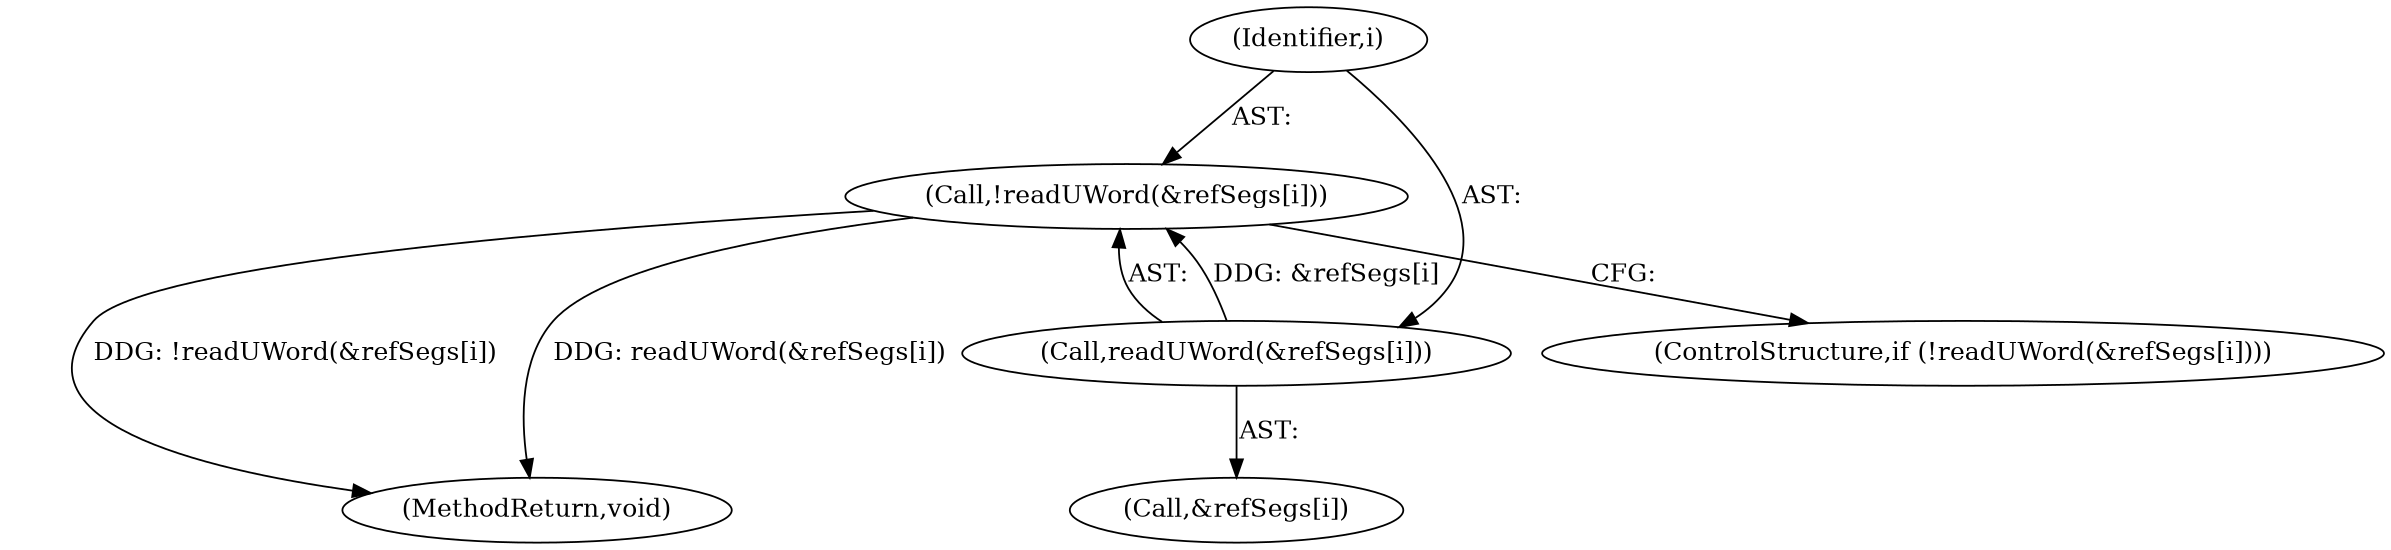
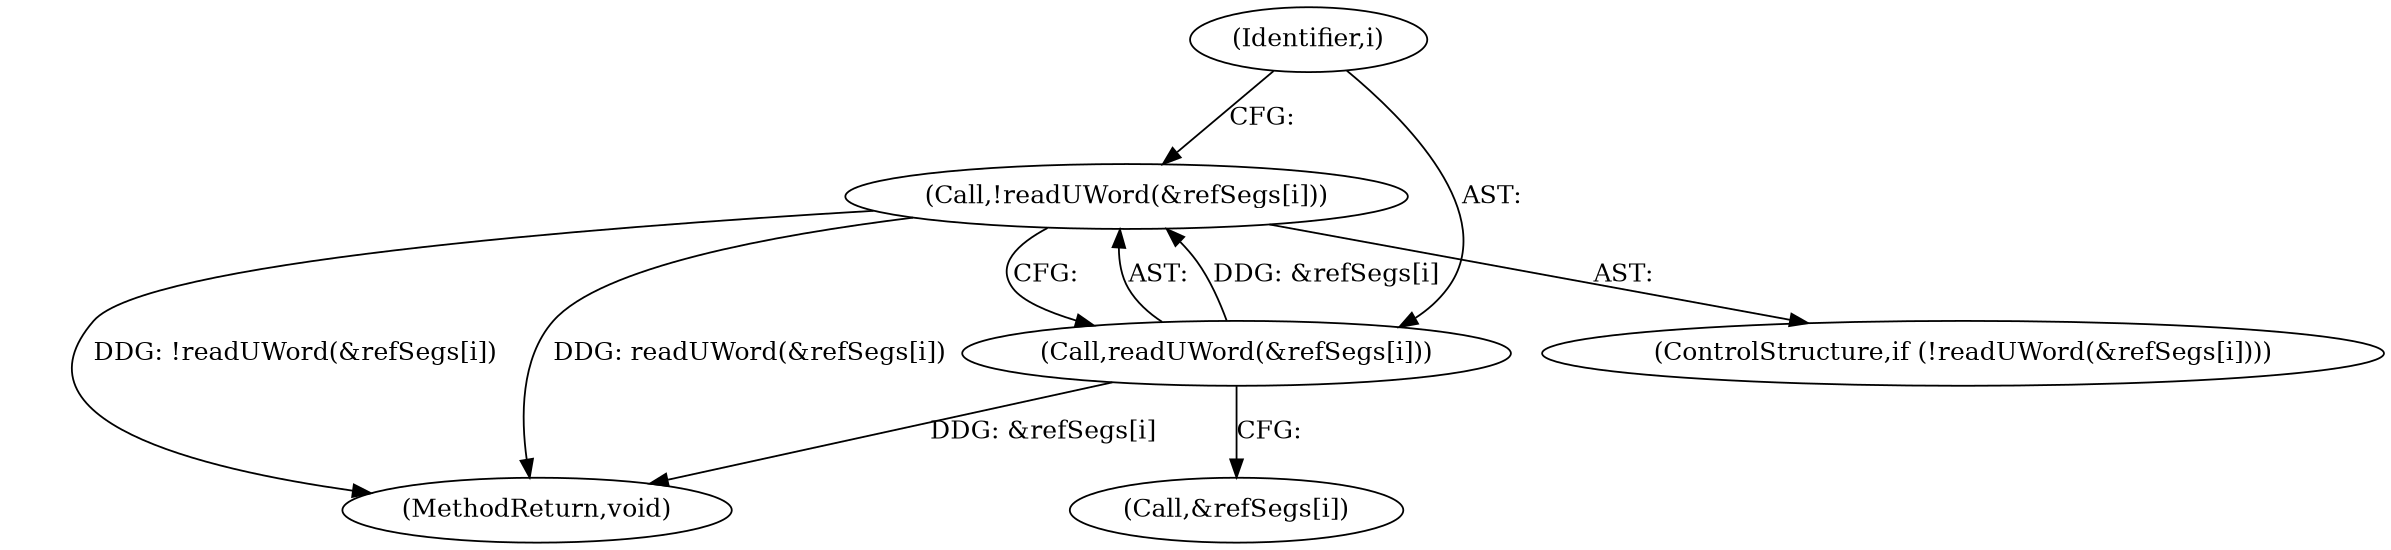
(1266, 118) -> (1266, 118)
(1628, 275) -> (1628, 275)
none -> (1011, 285)
none -> (890, 431)
(1274, 432) -> (1274, 432)
